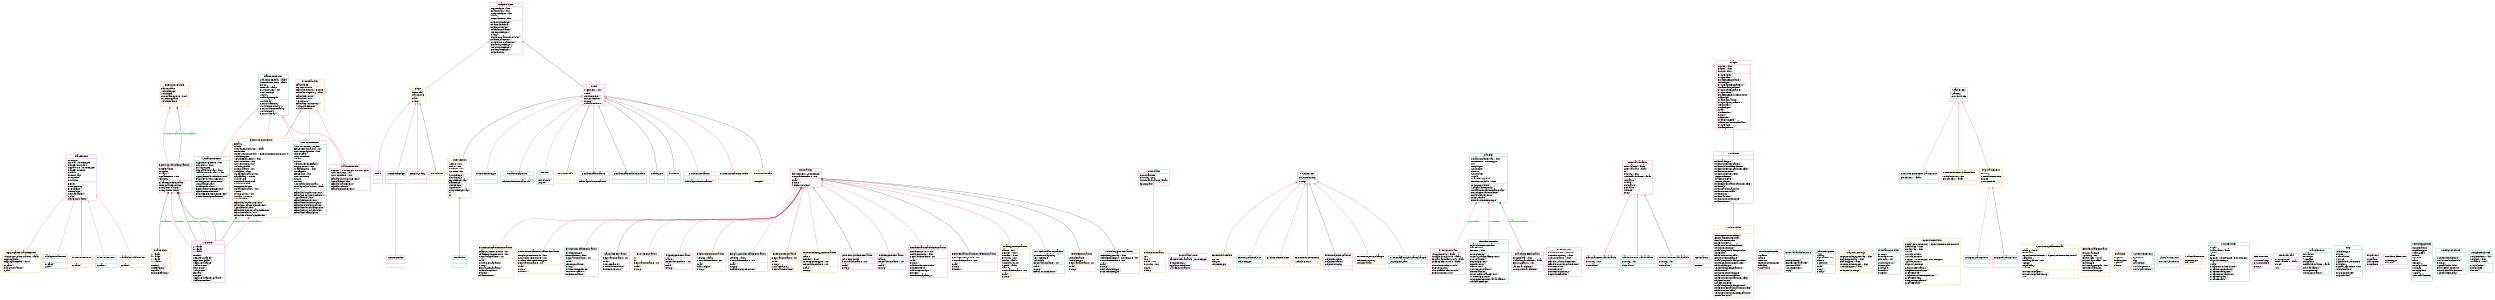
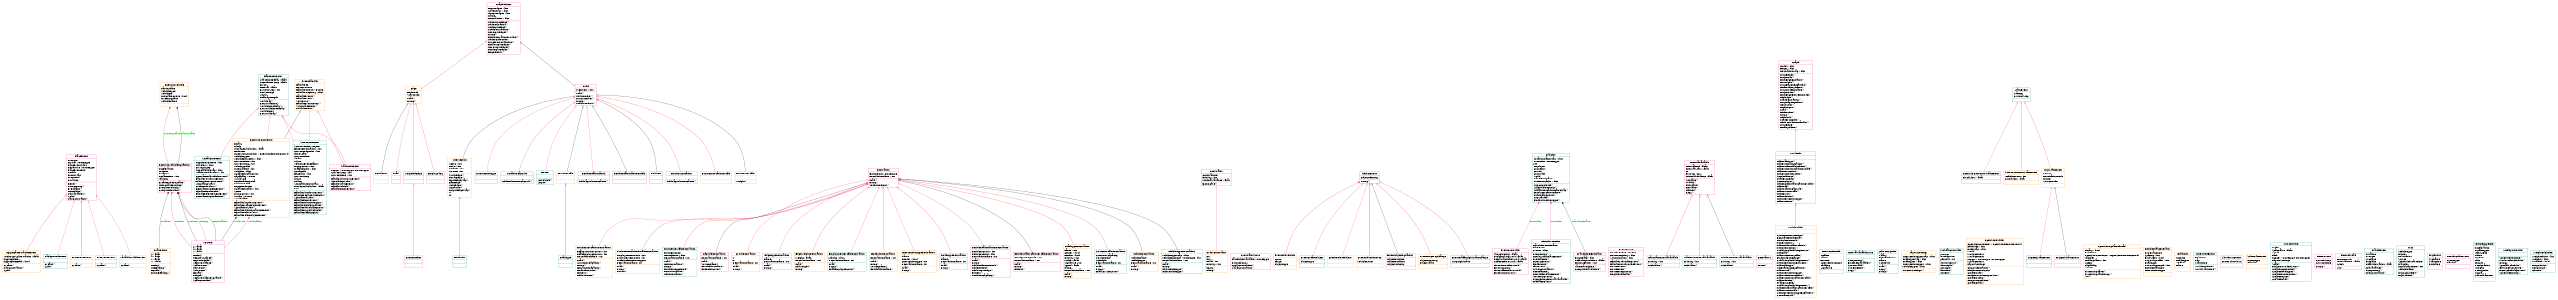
(1725, 71) -> (1793, 71)
(642, 130) -> (566, 220)
(857, 262) -> none
